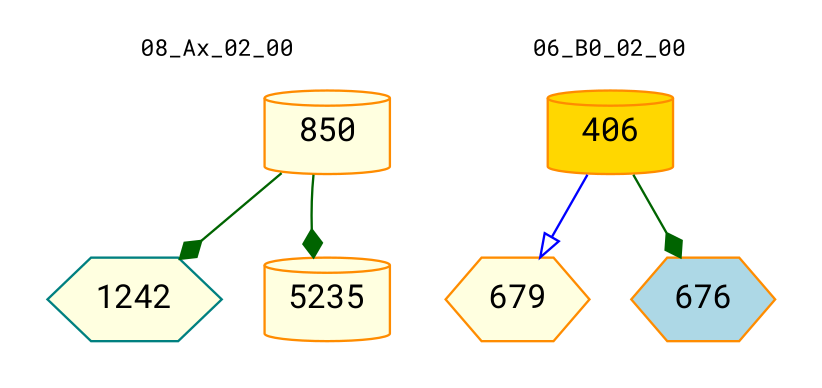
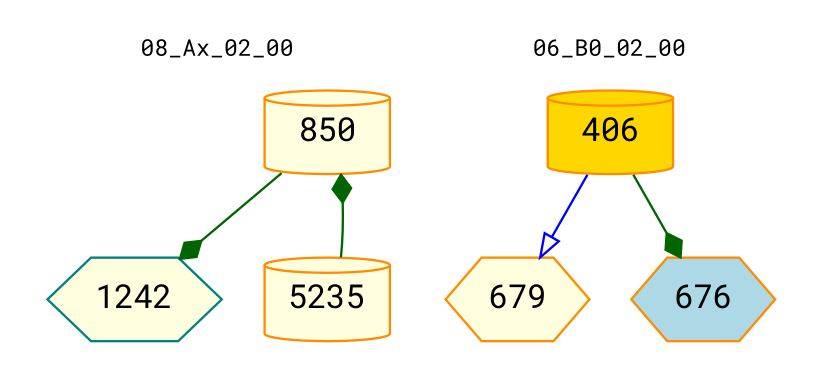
(312, 202) -> (343, 230)
